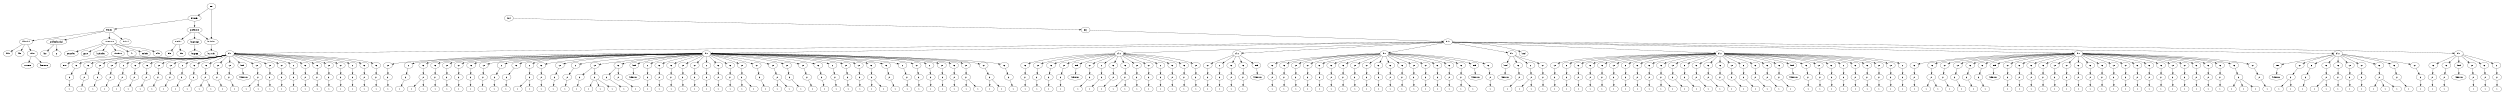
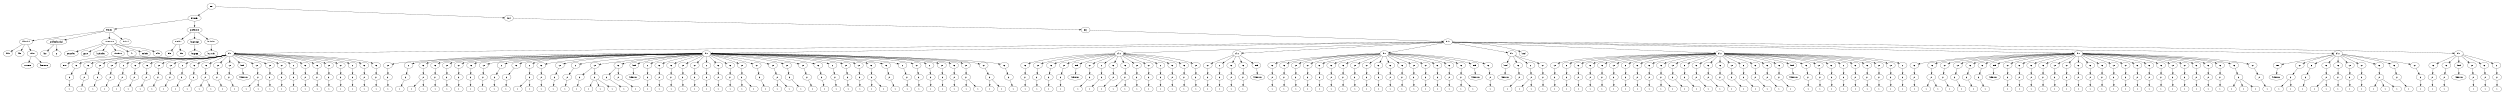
(211, 23) -> (359, 12)
